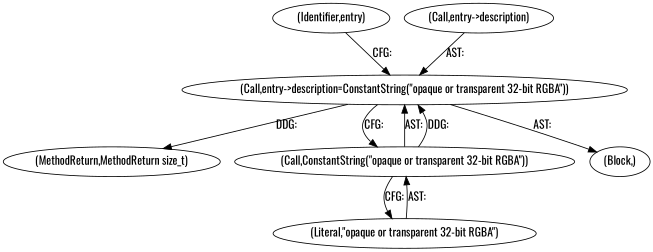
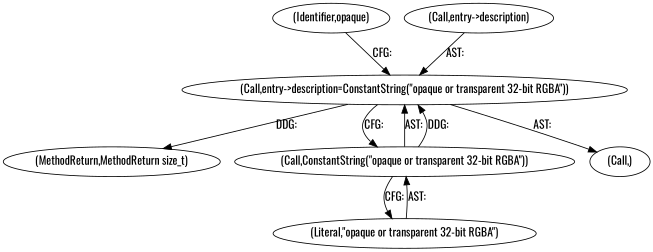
(331, 18) -> (331, 18)
(620, 162) -> (620, 162)
